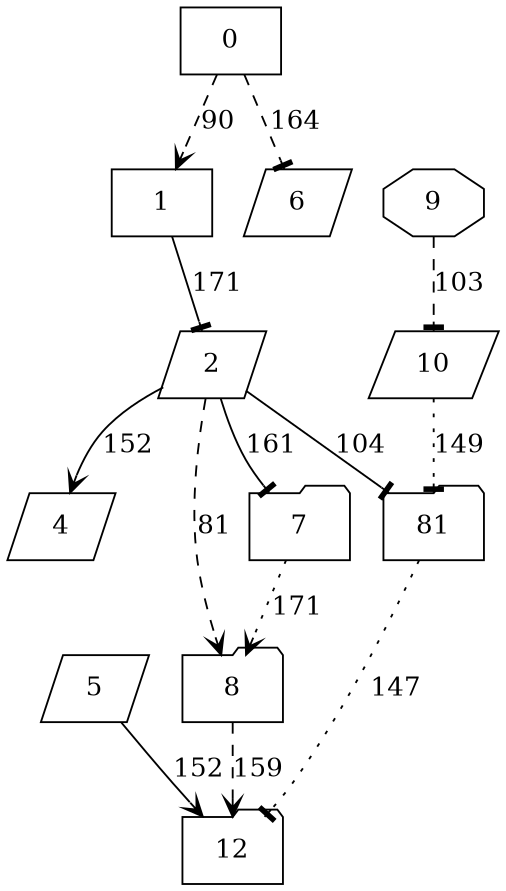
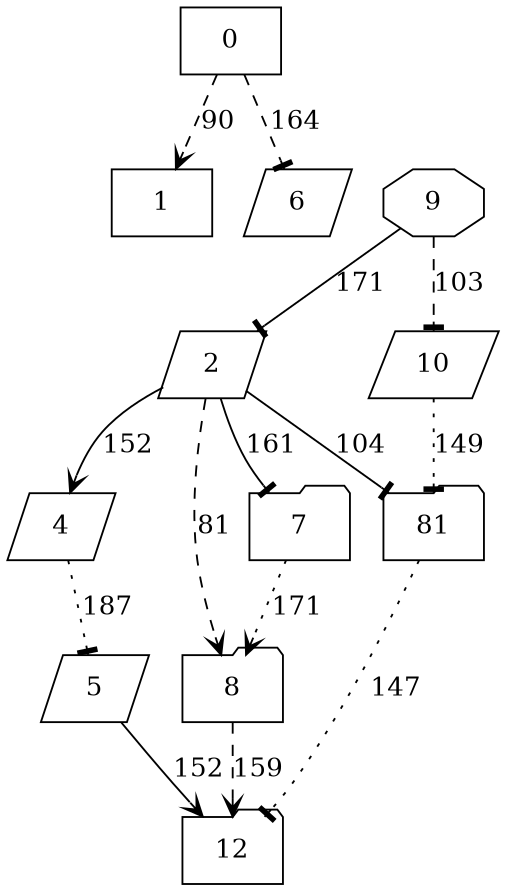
(186, 279) -> (333, 277)
none -> (77, 603)
